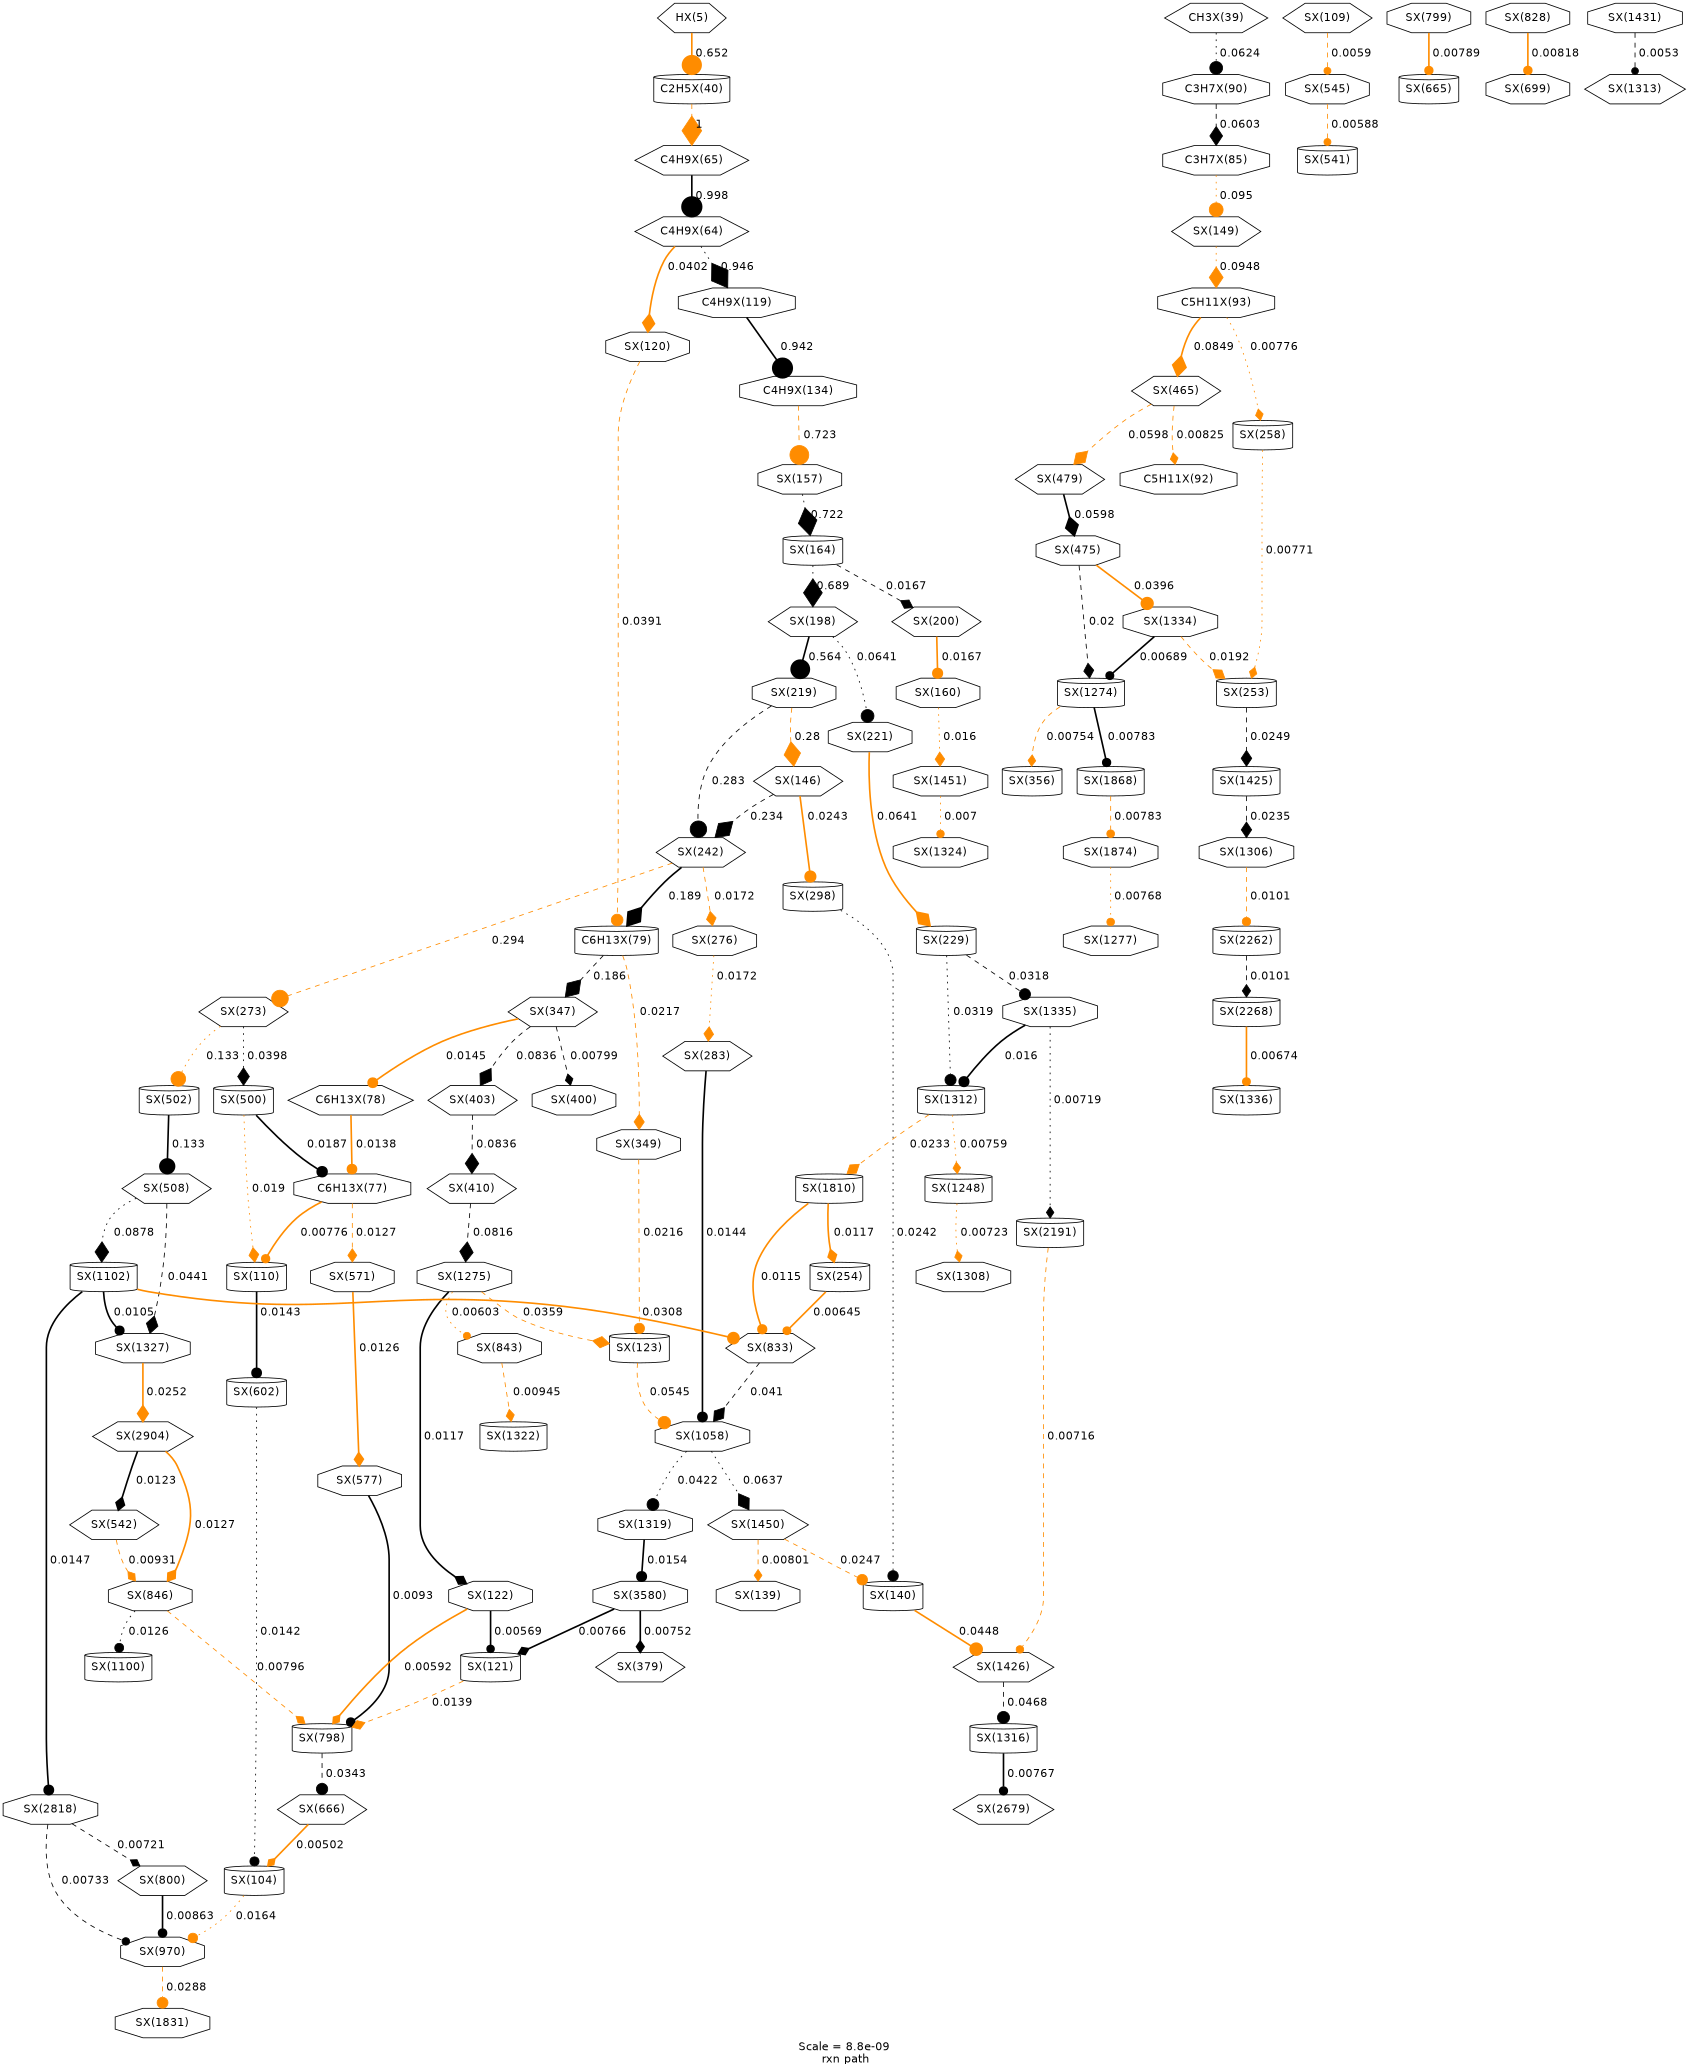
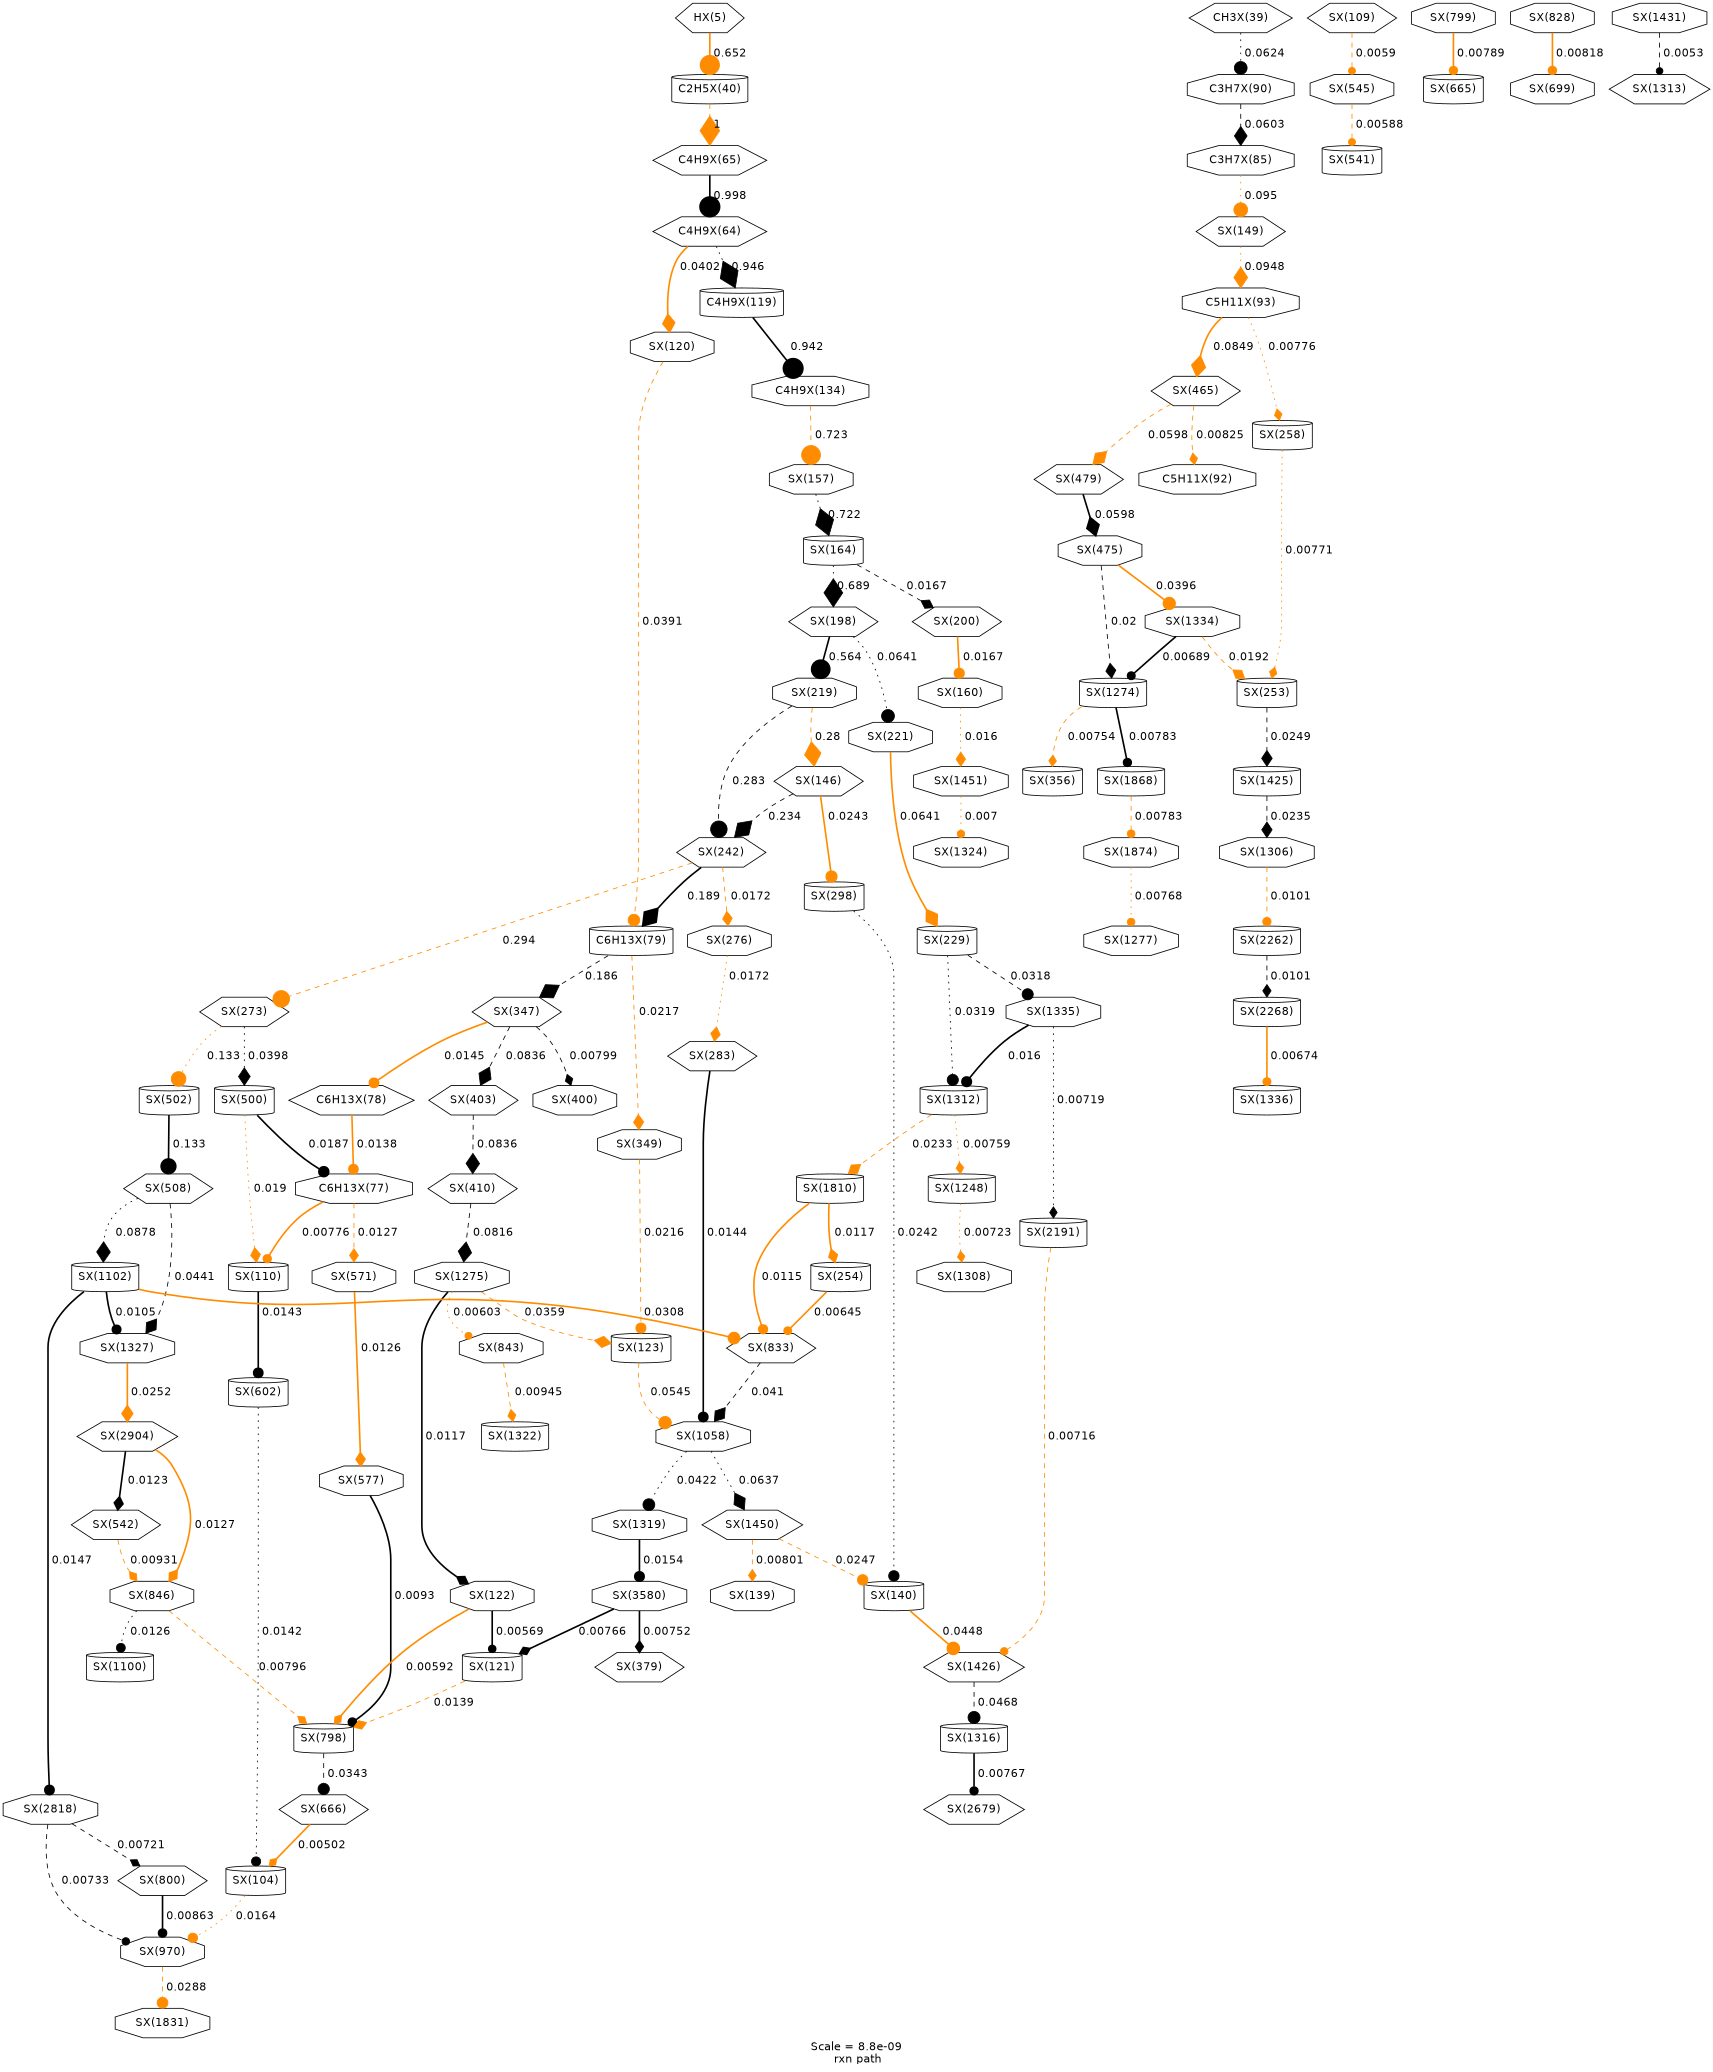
(737, 303) -> (742, 303)
